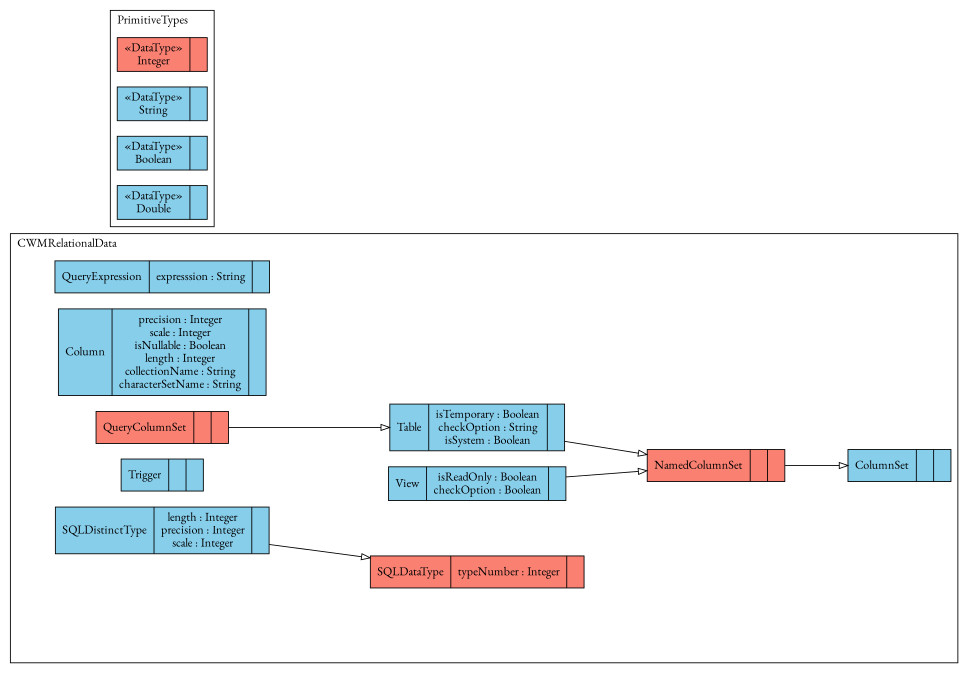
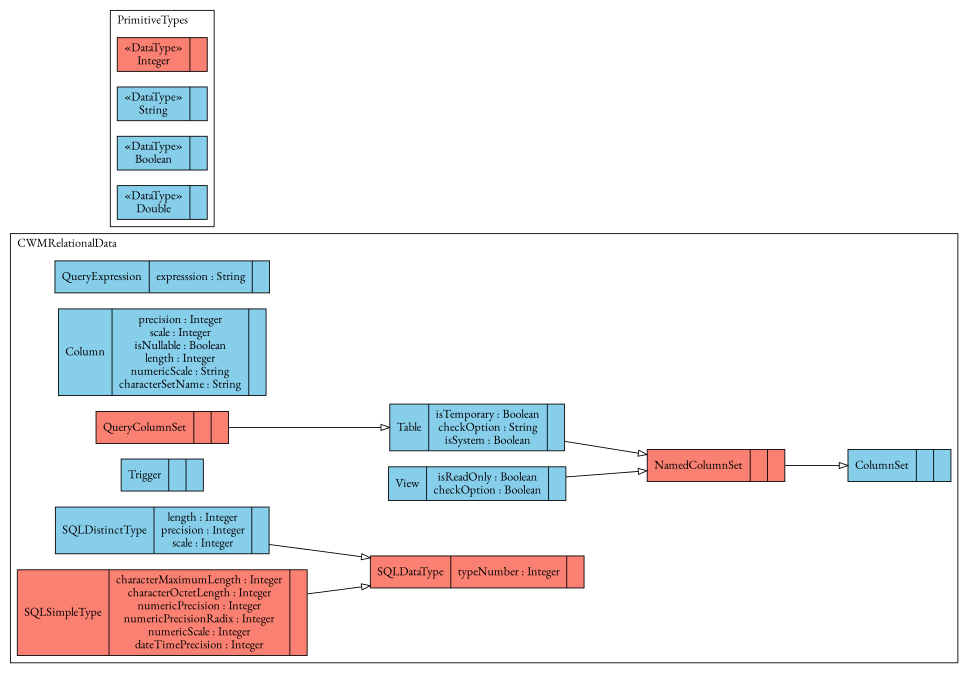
(180, 371) -> (180, 371)
none -> (162, 613)
